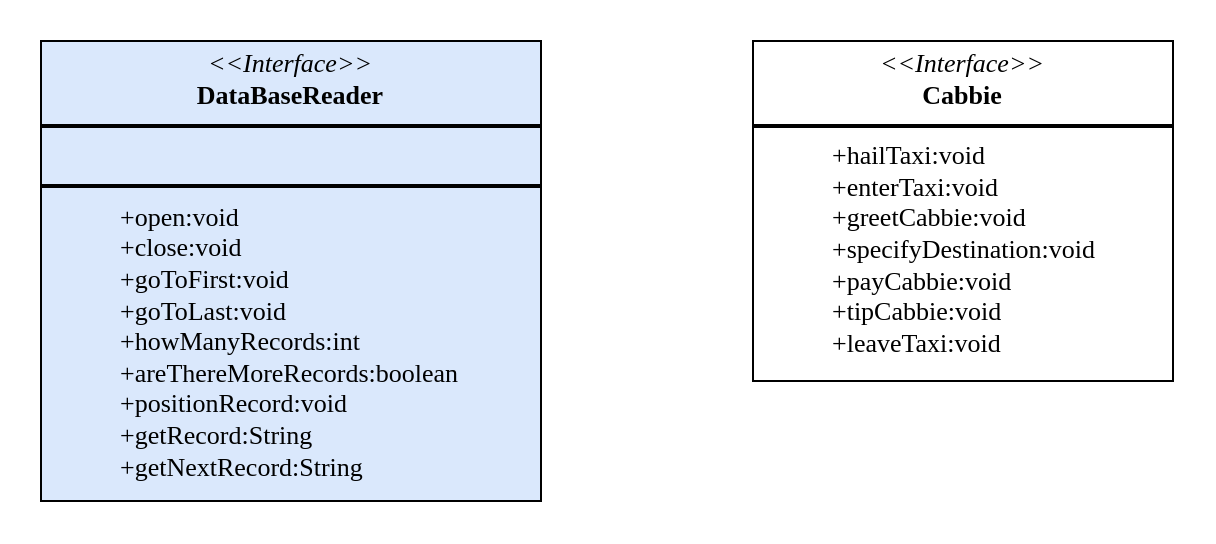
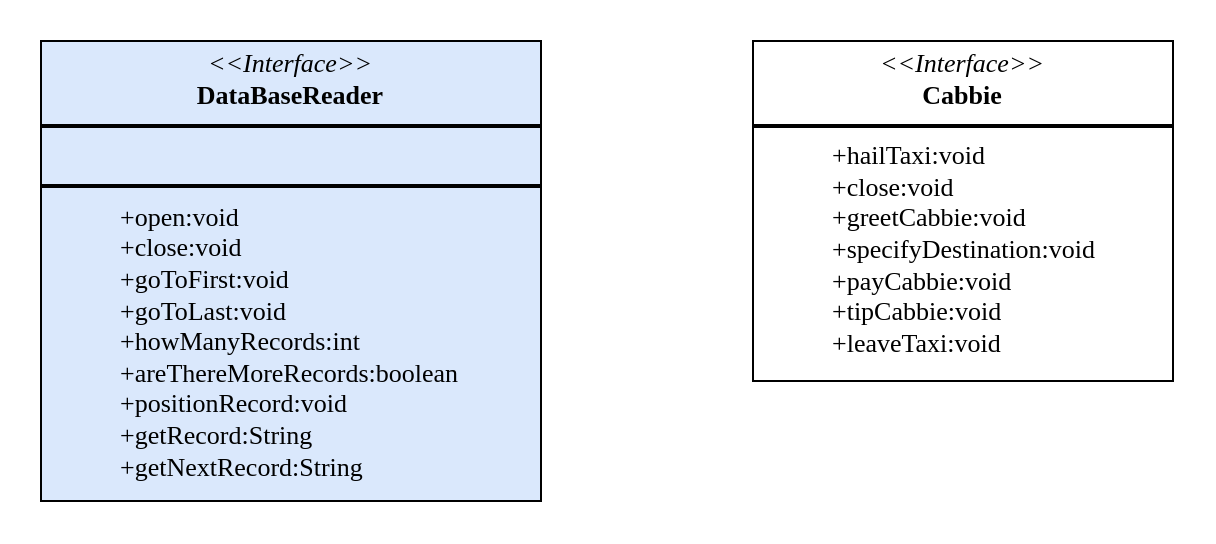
(911, 181) -> (911, 181)
